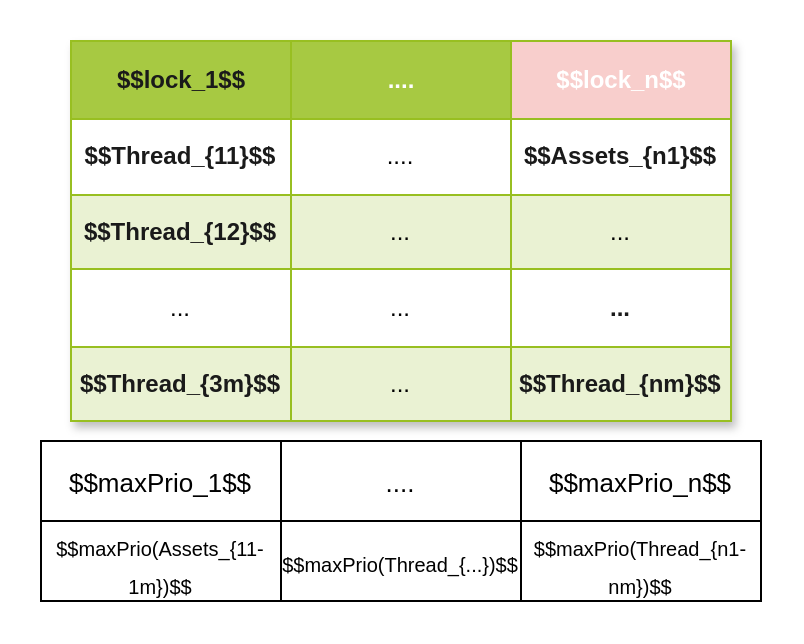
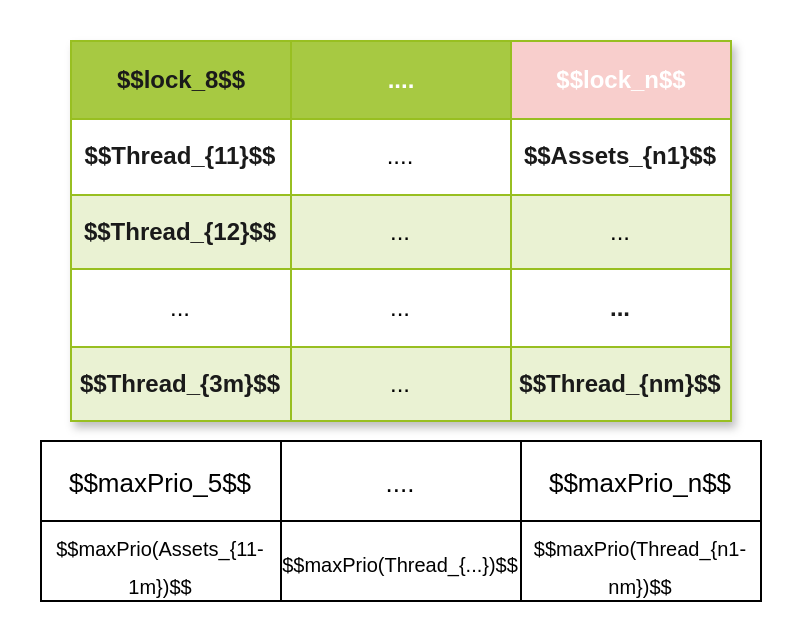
(182, 81) -> (182, 81)
(161, 481) -> (161, 481)
